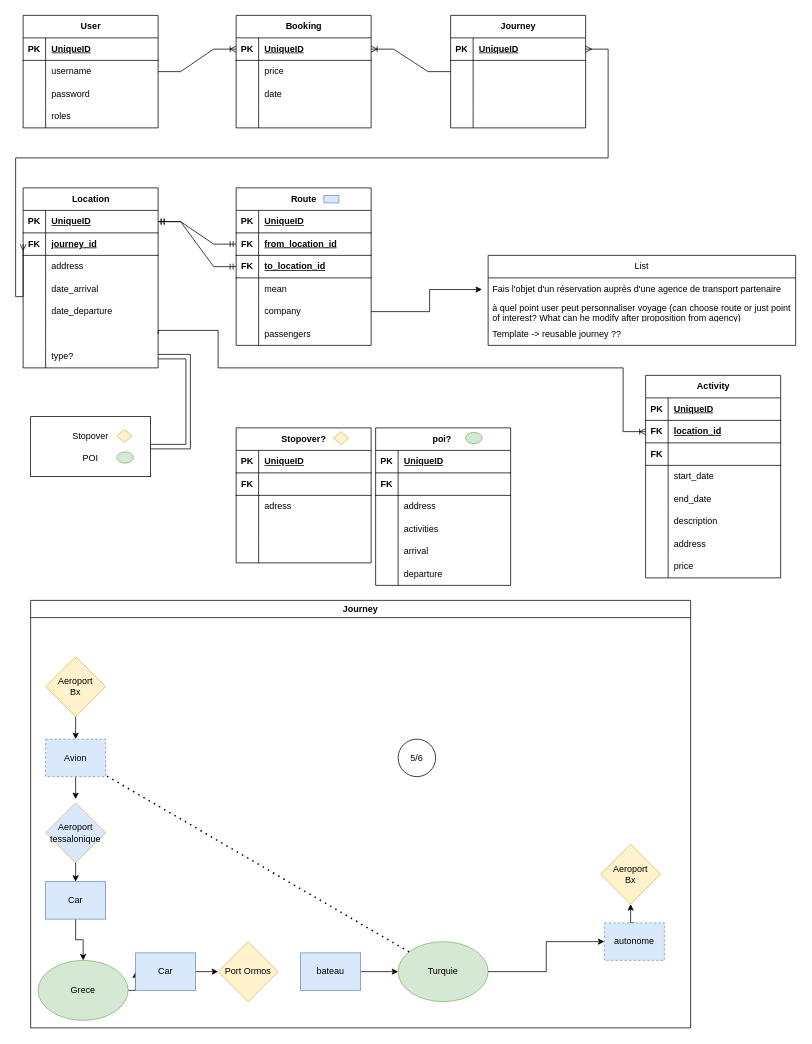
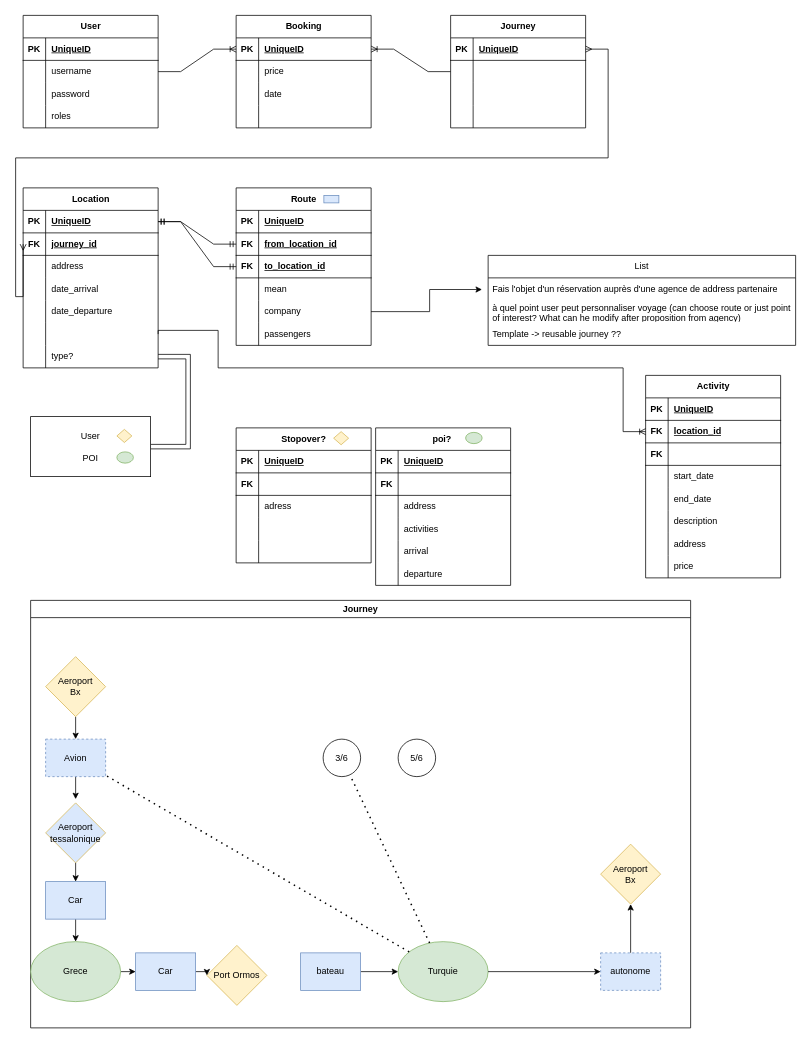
(642, 289) -> (642, 289)
(90, 447) -> (90, 447)
none -> (342, 758)
none -> (389, 859)
(634, 942) -> (630, 972)
(248, 972) -> (237, 975)
(83, 990) -> (75, 972)
